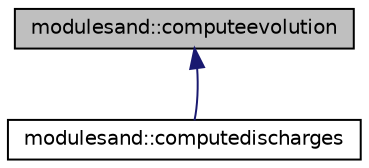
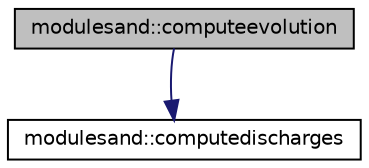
(197, 94) -> (171, 74)
